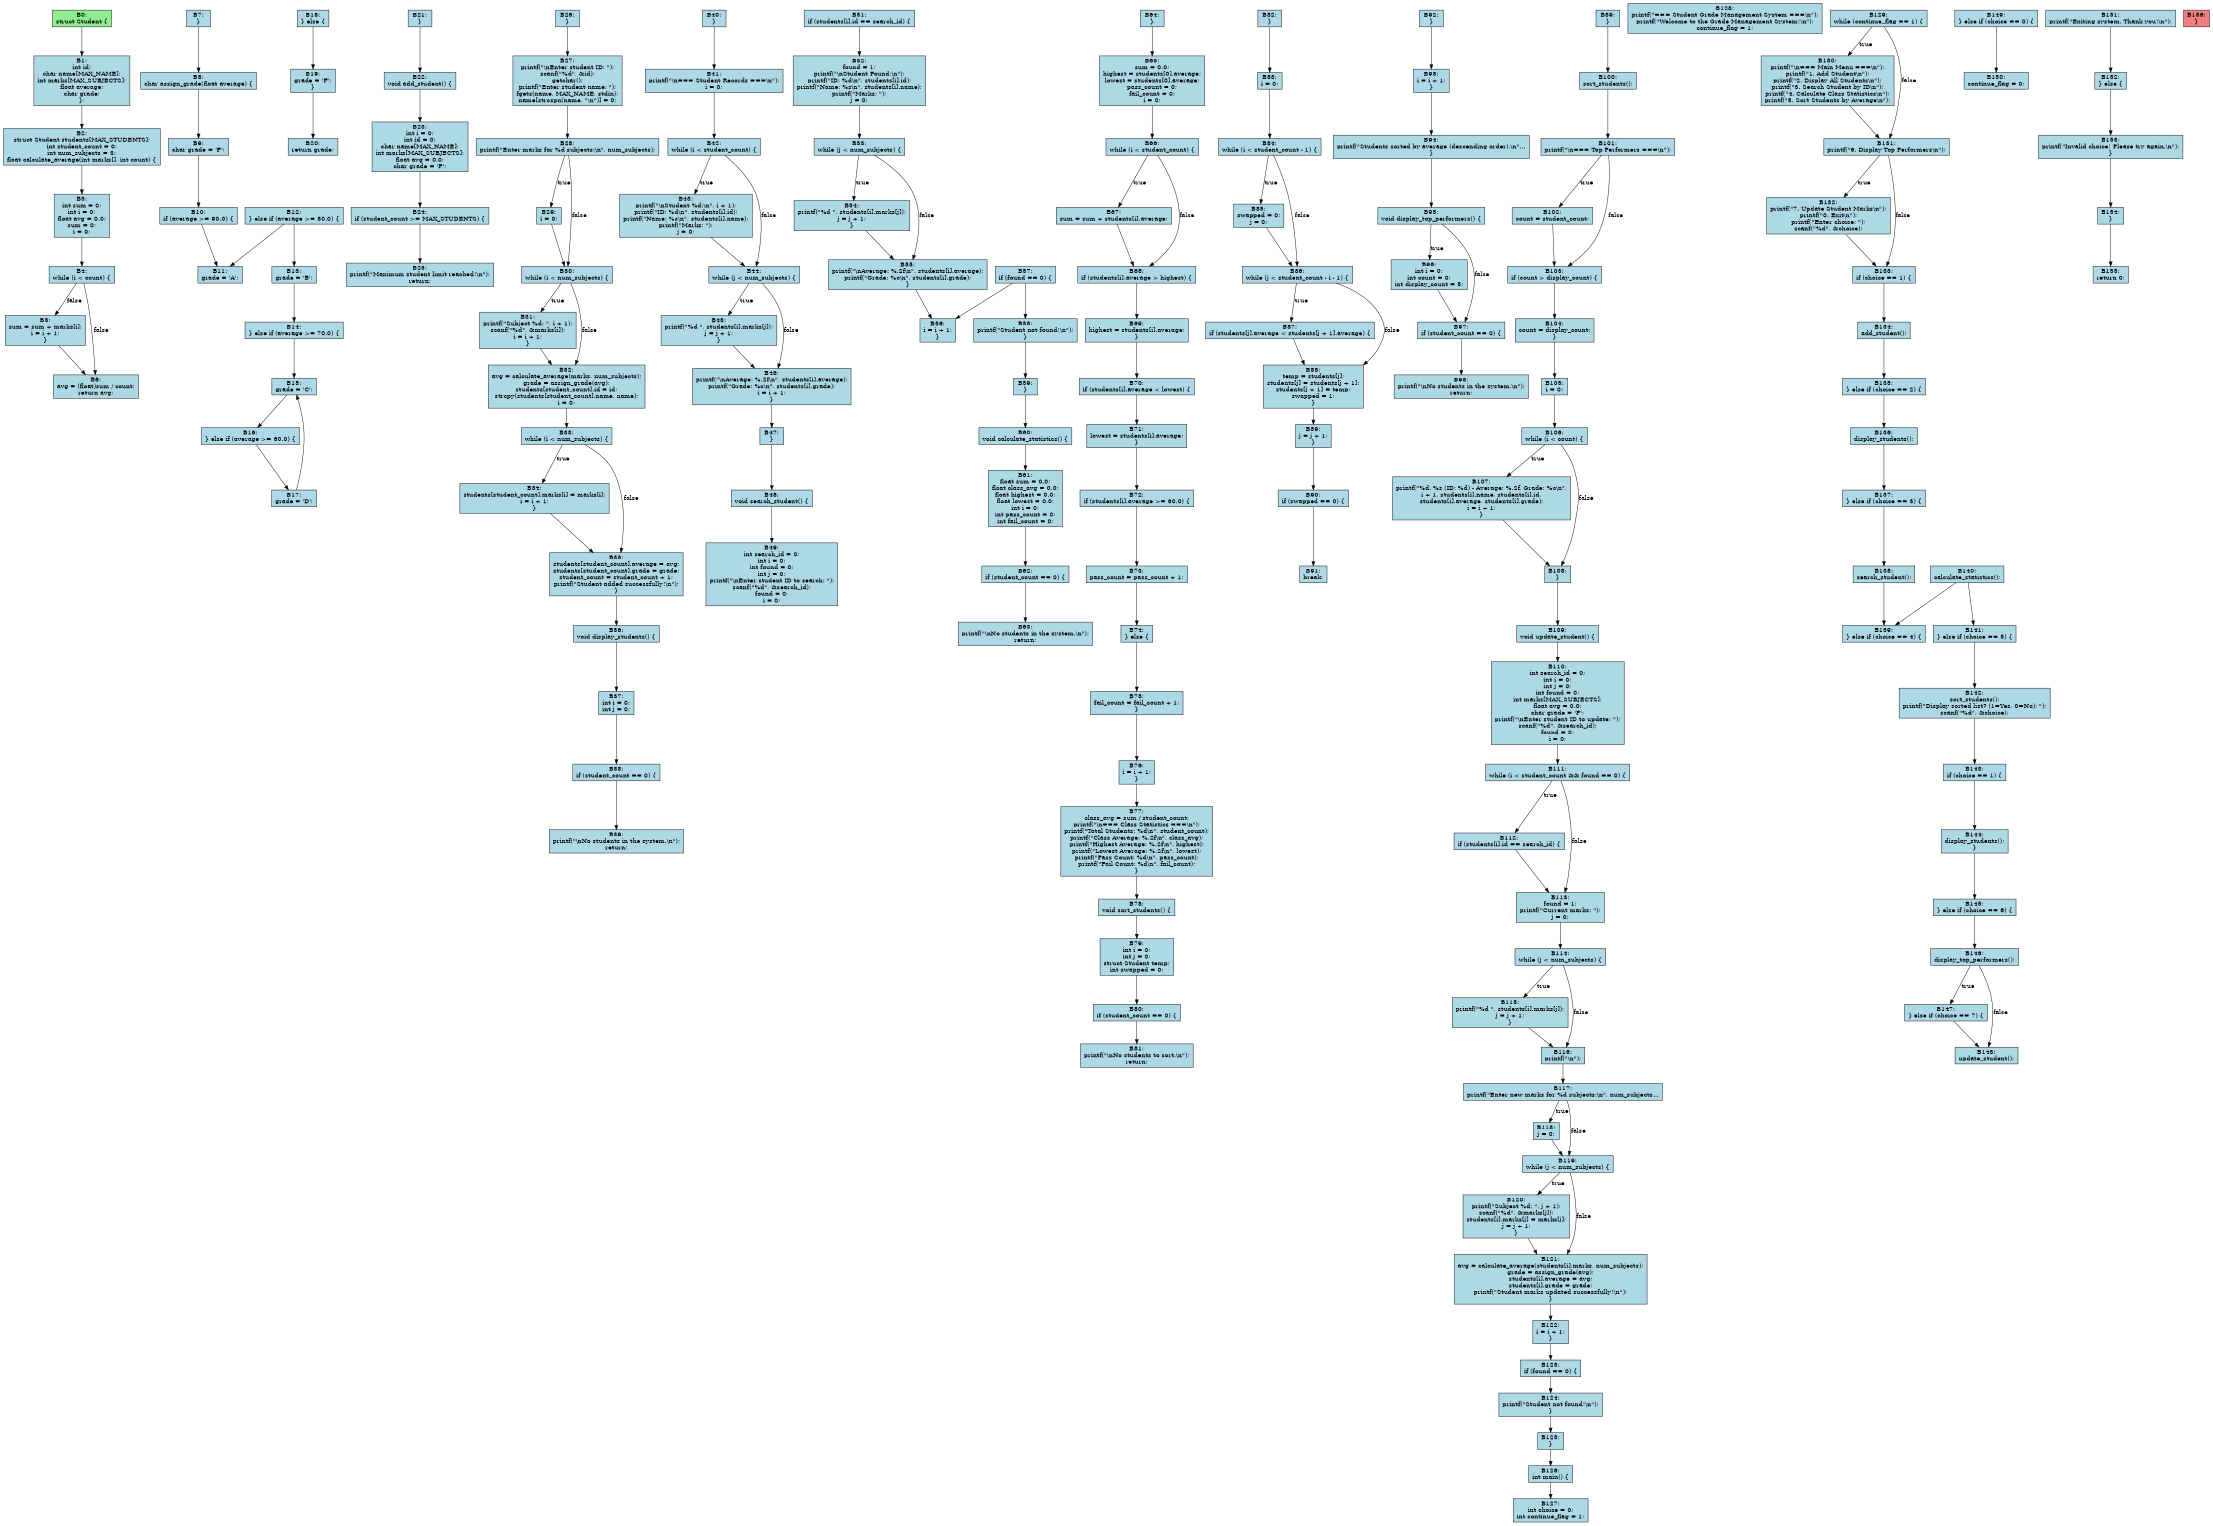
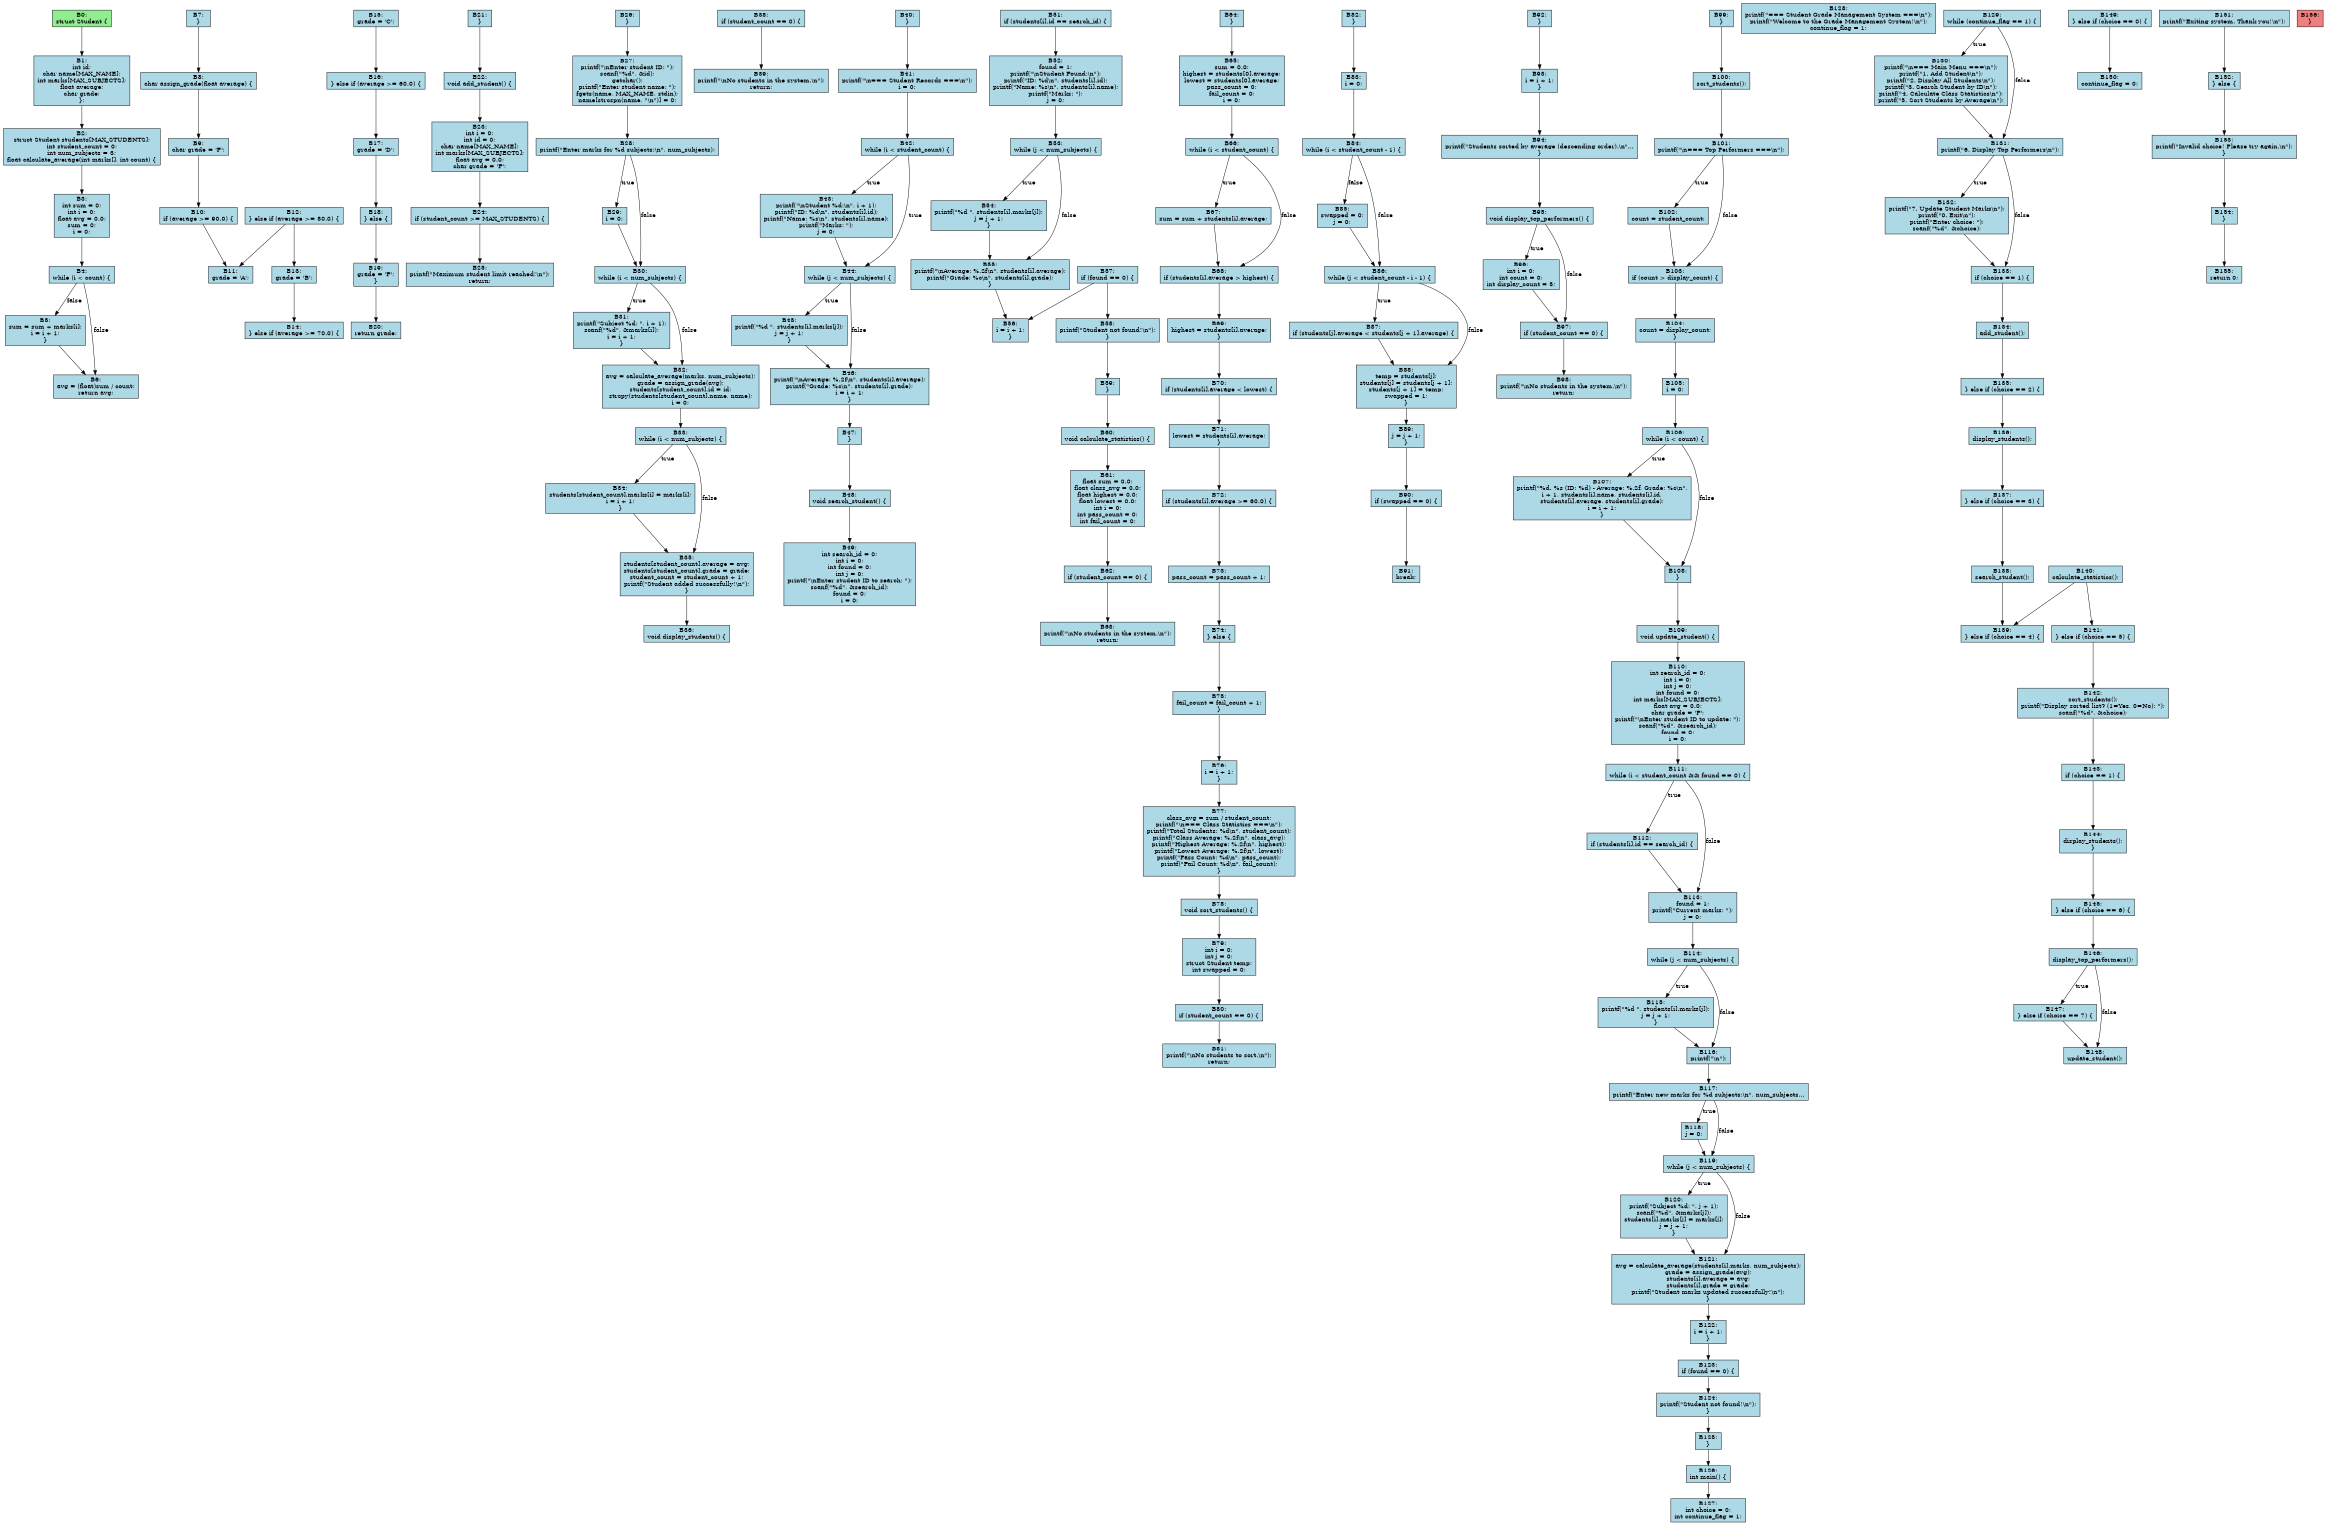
(1608, 18) -> (1721, 18)
(1271, 183) -> (1356, 183)
(769, 216) -> (916, 216)
(294, 356) -> none
(304, 445) -> (376, 179)
(616, 703) -> none
